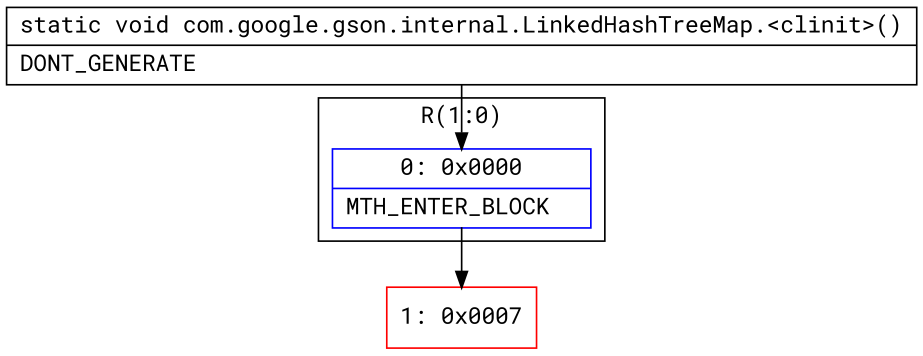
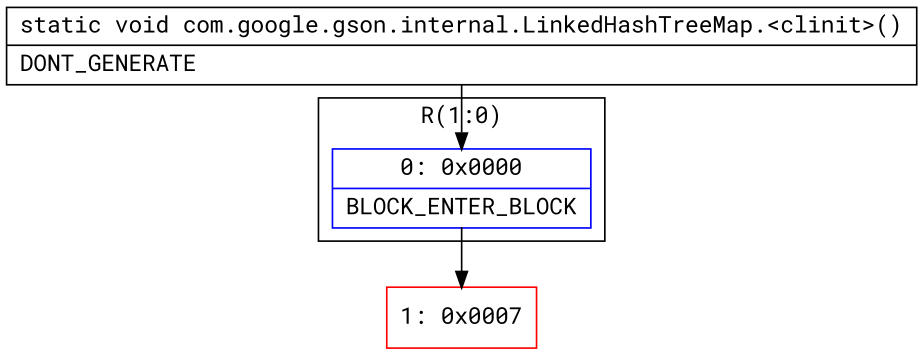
(448, 207) -> (462, 207)
